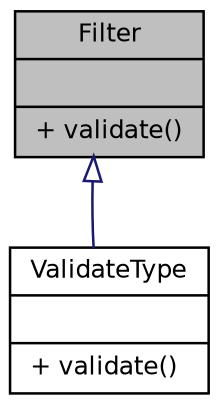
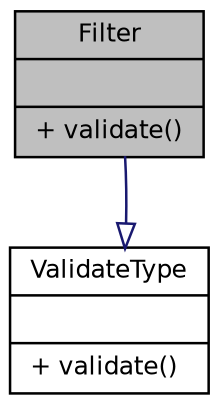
(92, 215) -> (126, 190)
